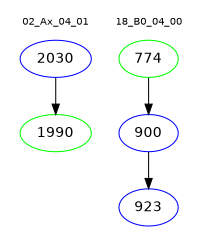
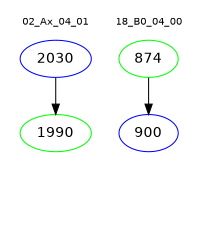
(149, 59) -> (149, 59)
(149, 207) -> none
